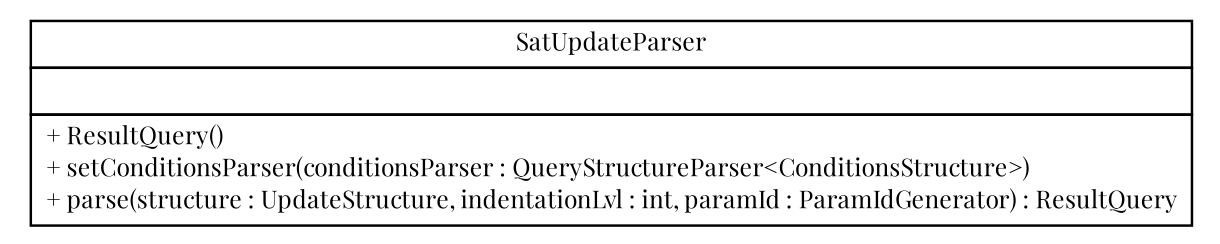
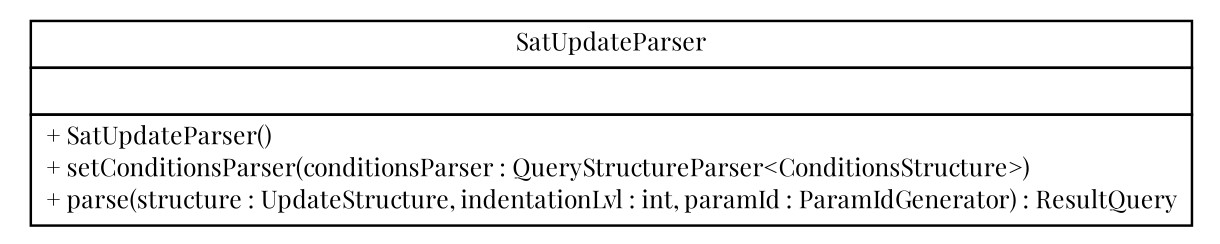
(136, 137) -> (160, 137)
